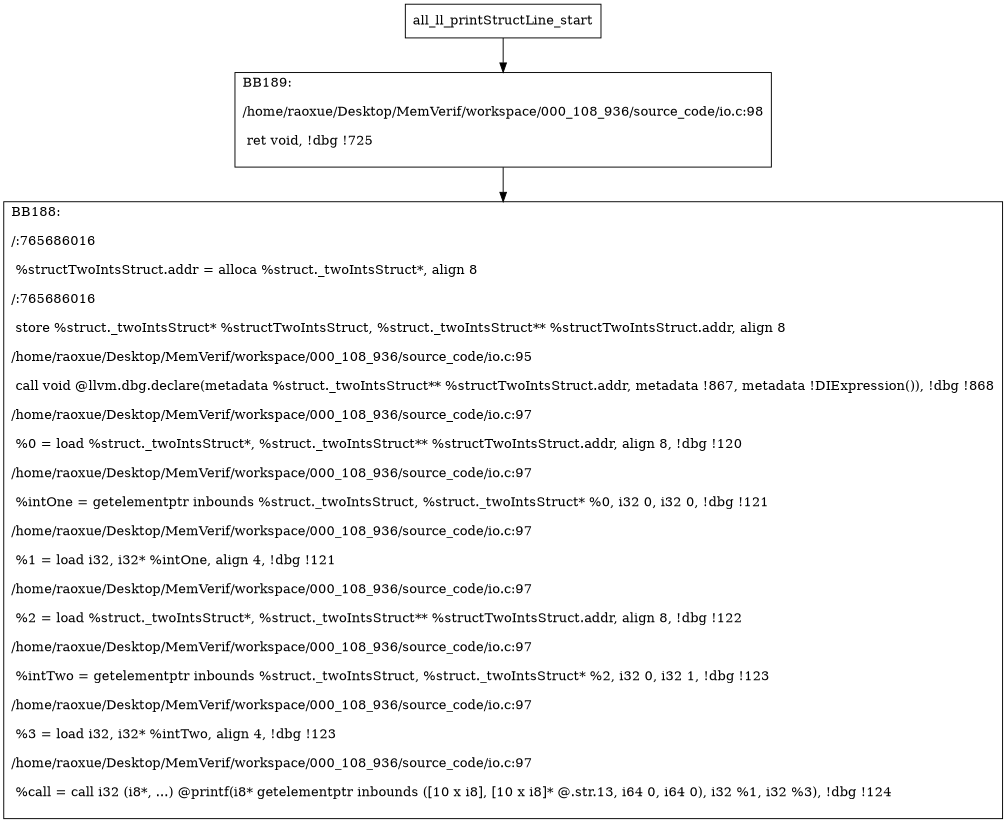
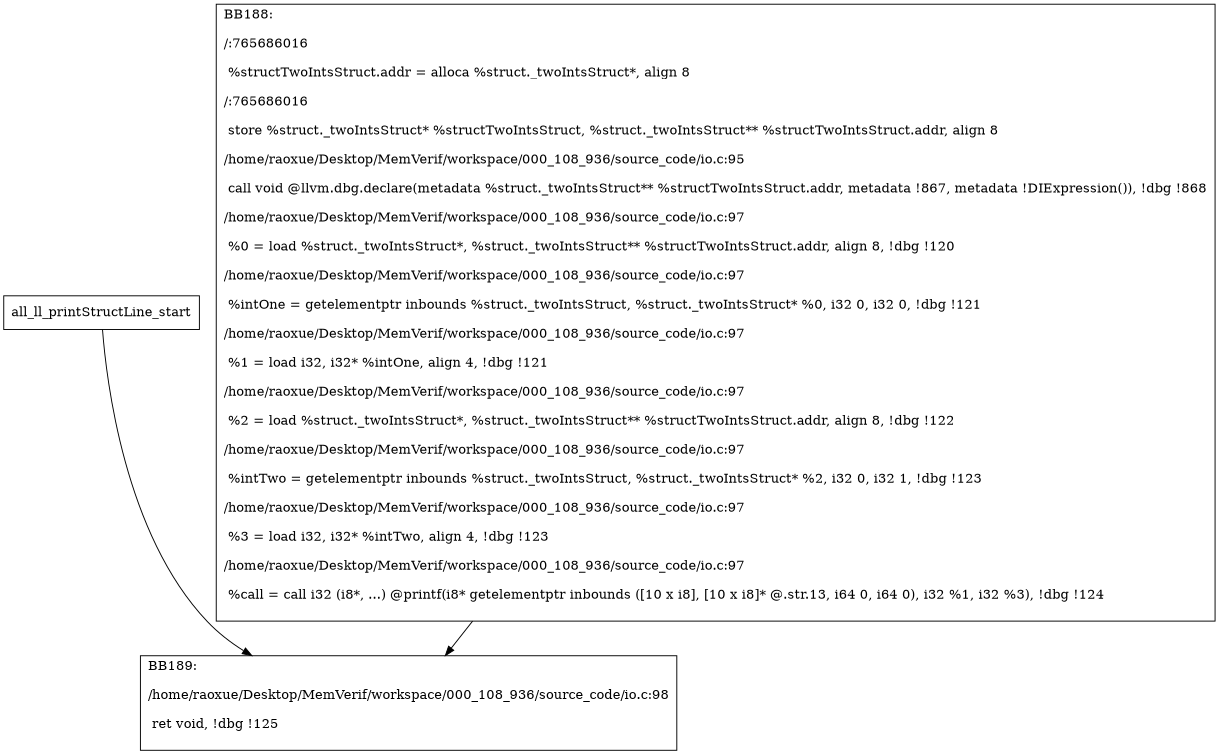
(308, 141) -> (213, 724)
(503, 180) -> (462, 635)
